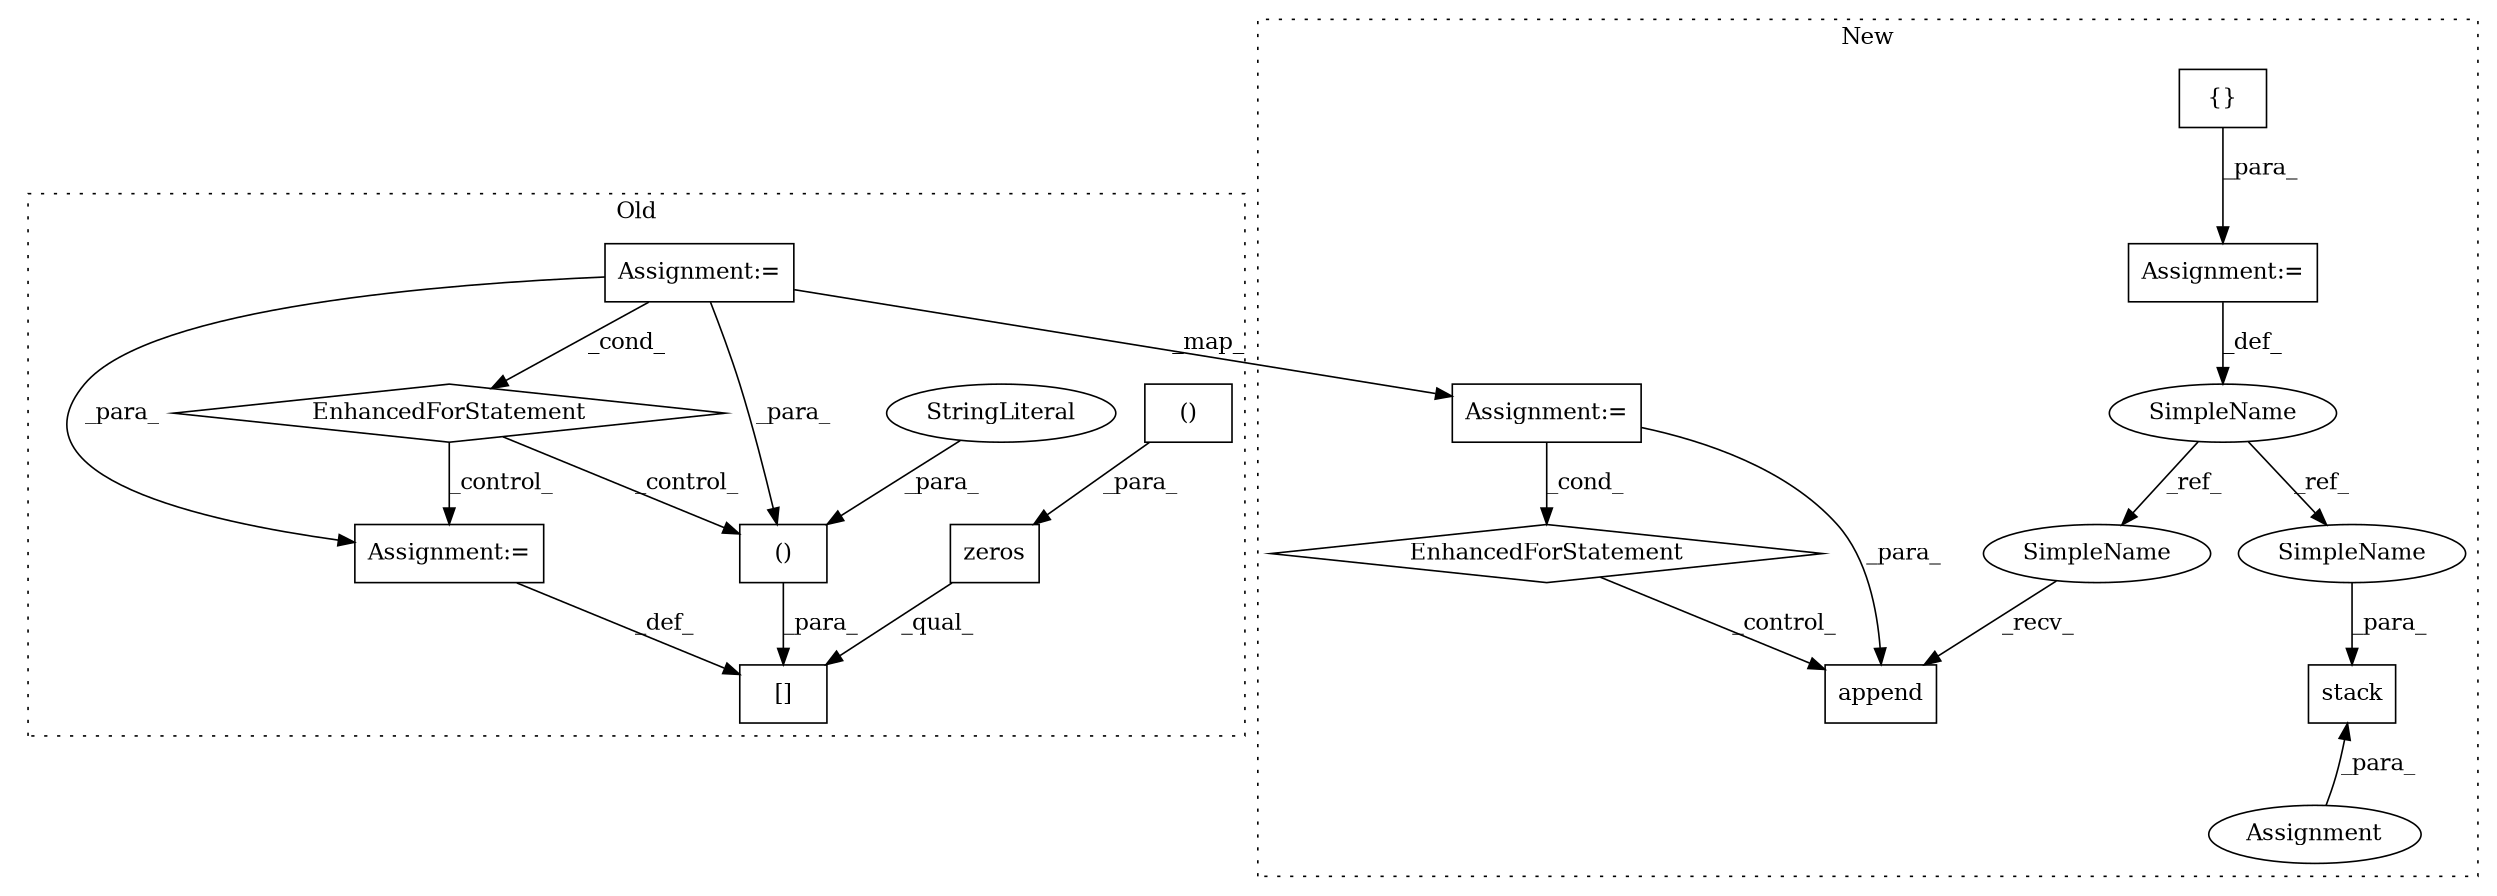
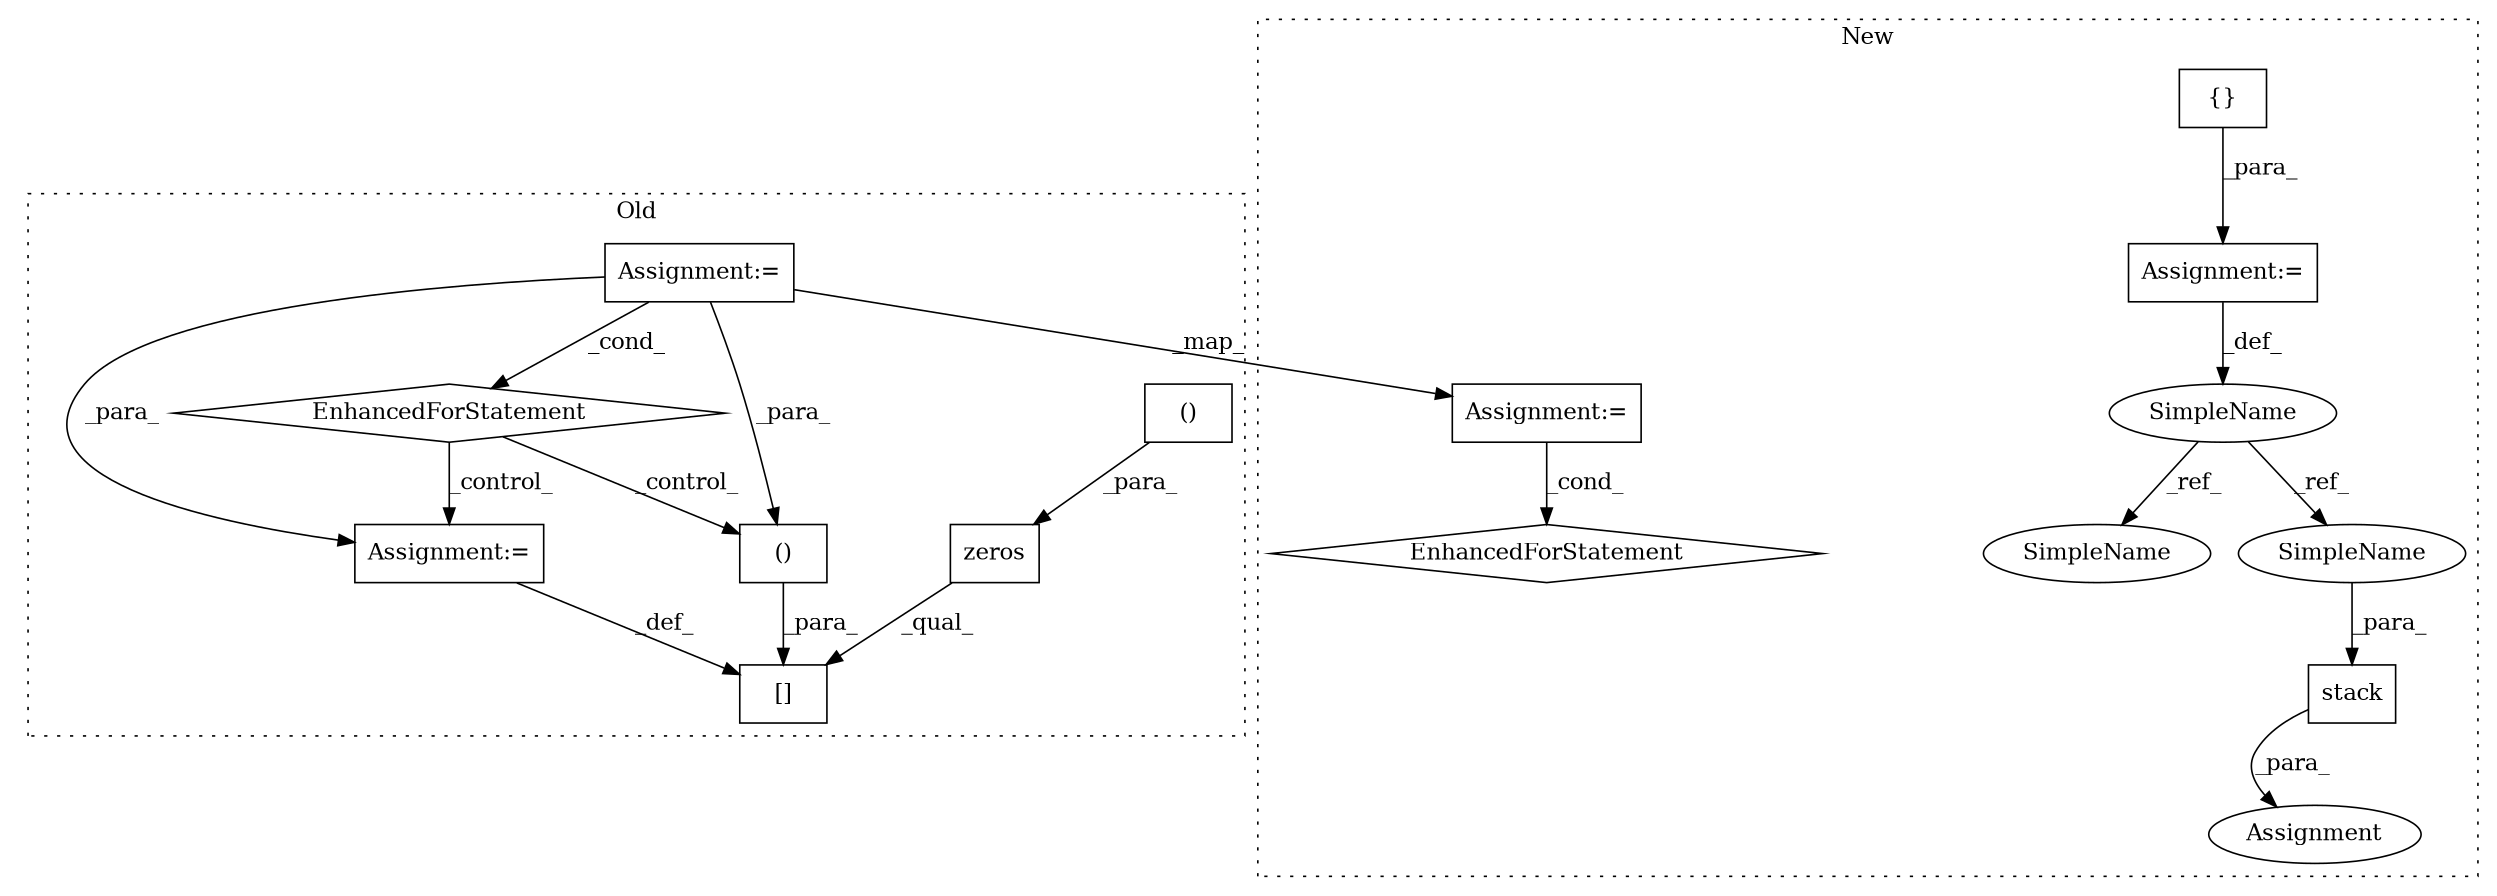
(1001, 413) -> none
(1881, 694) -> none
(2337, 773) -> (2261, 743)
